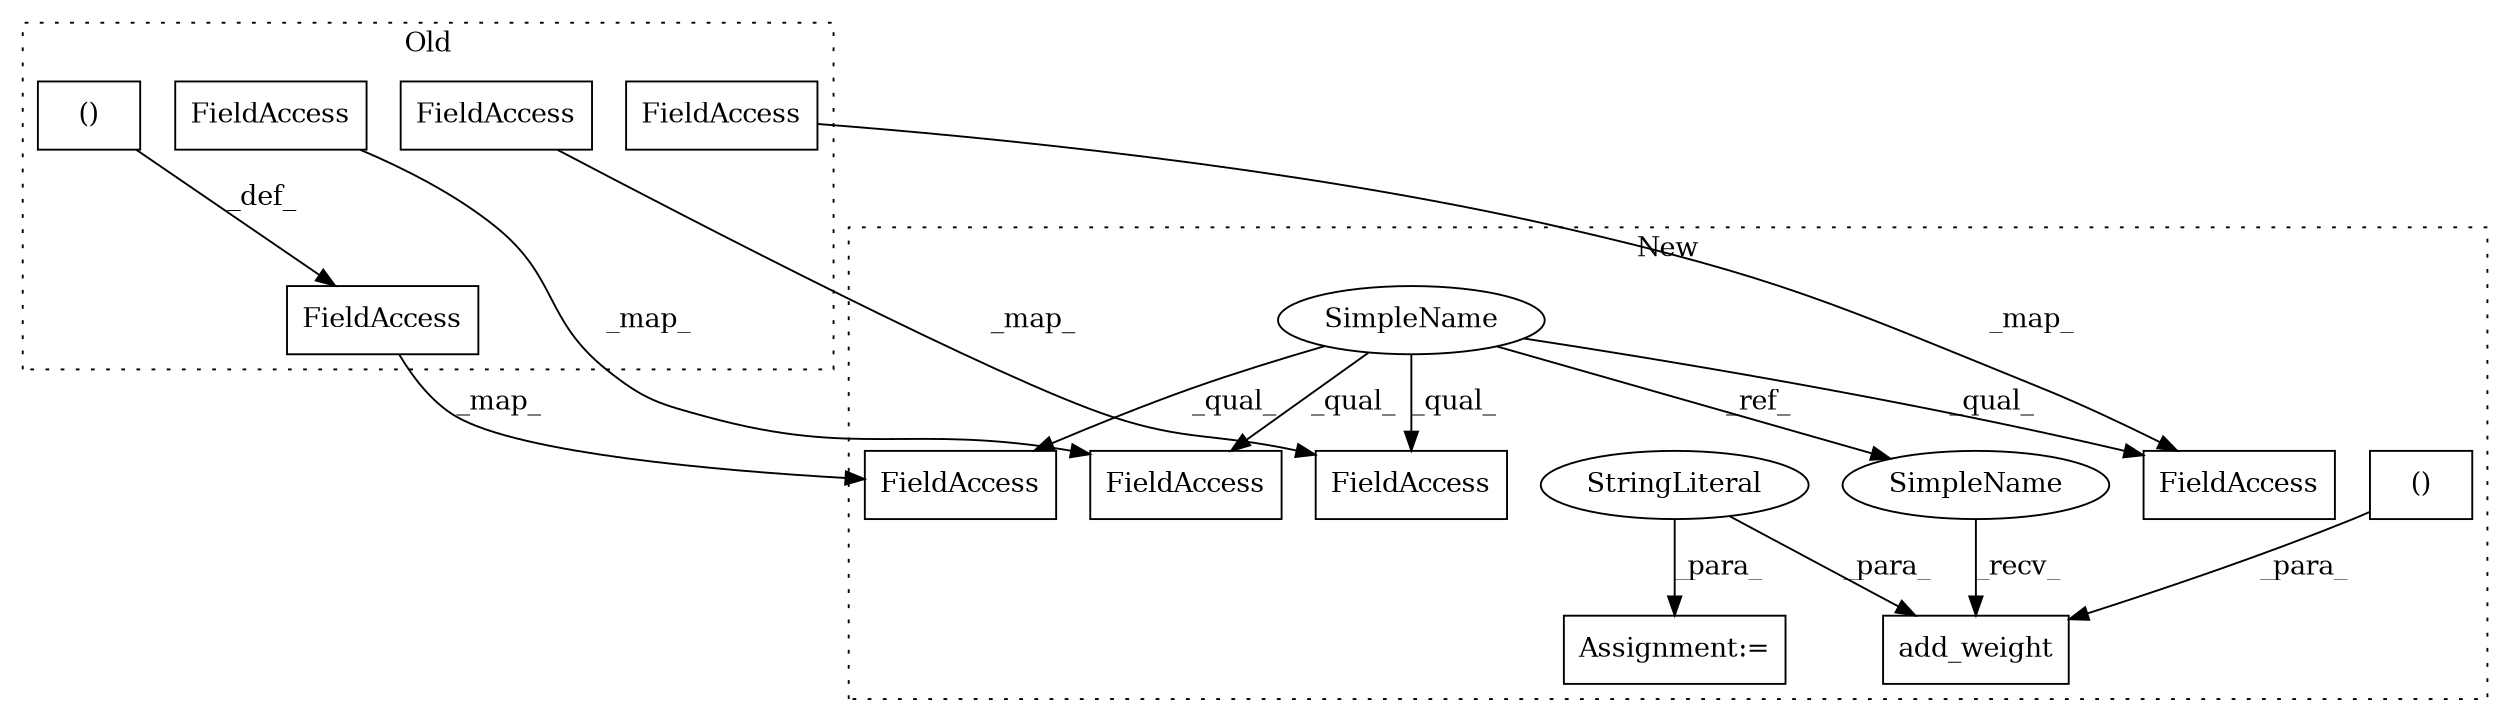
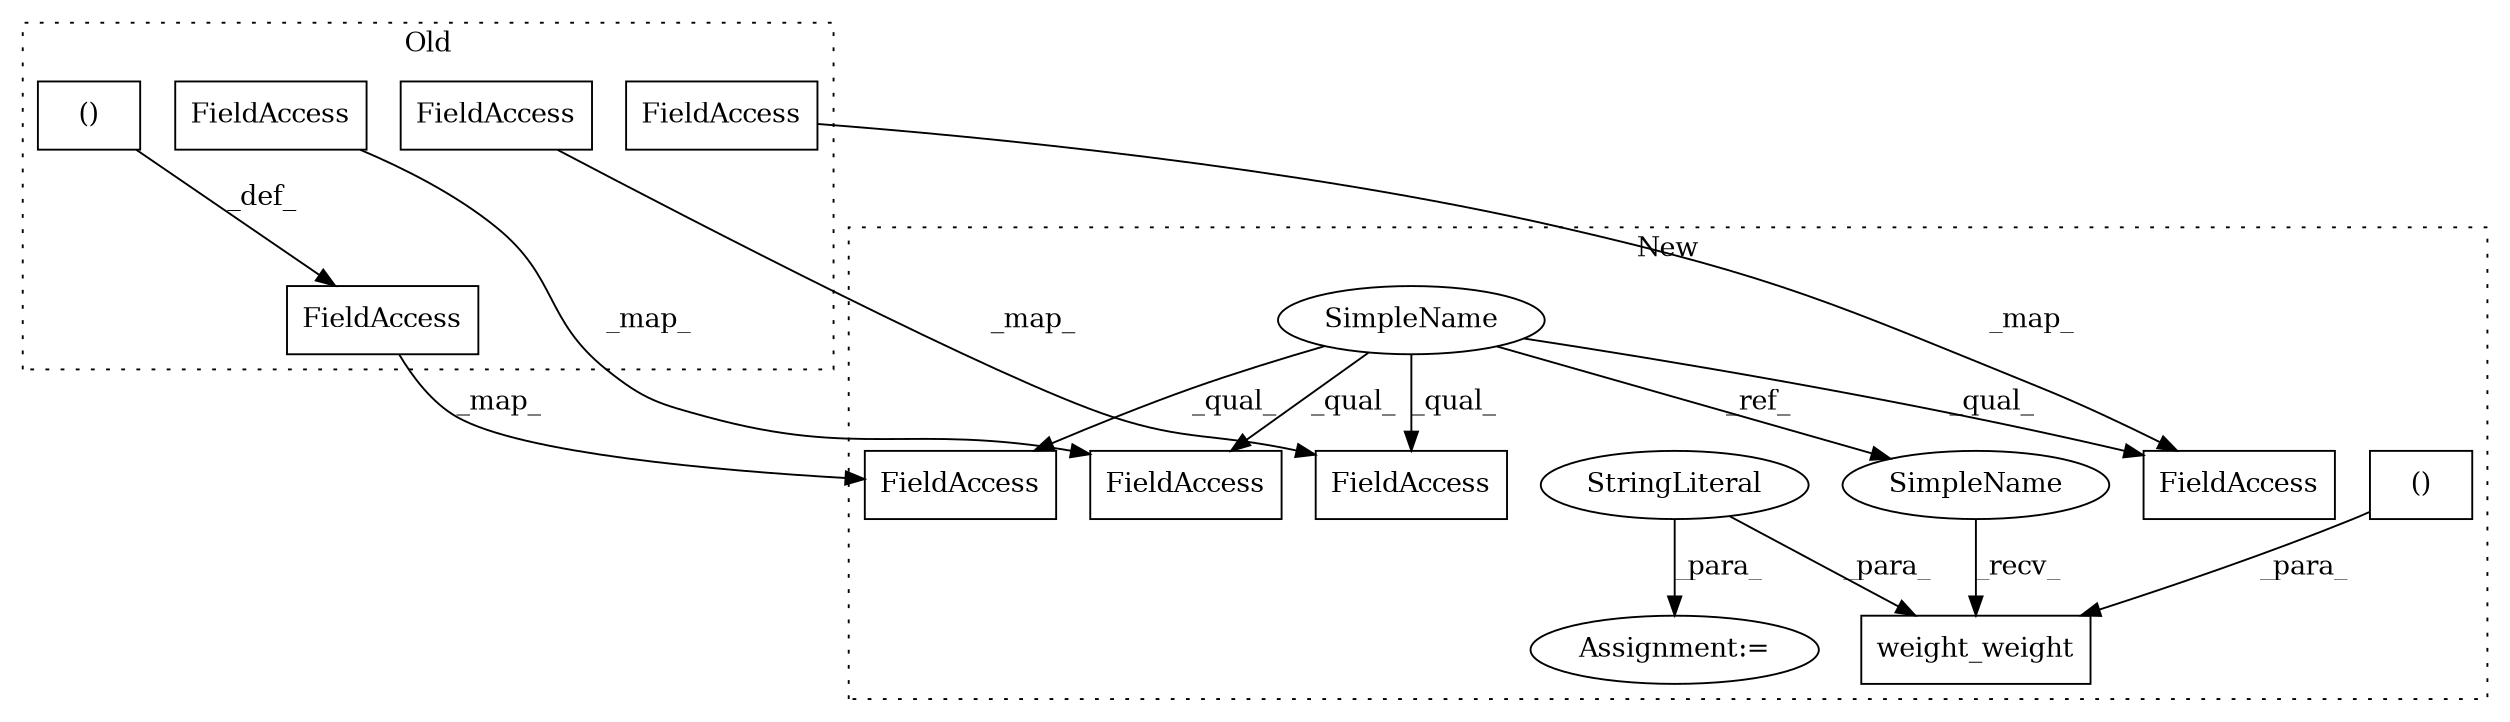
(1675, 650) -> (1675, 650)
(1976, 650) -> (1976, 650)
